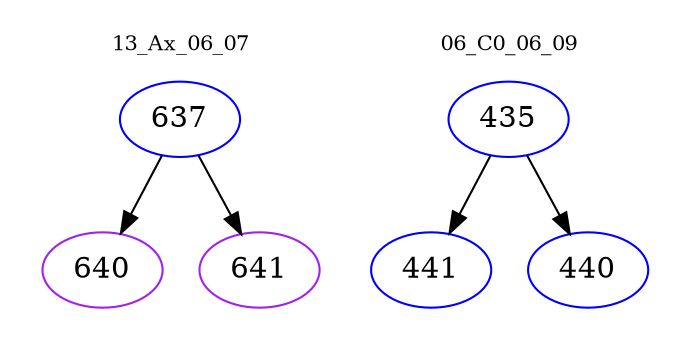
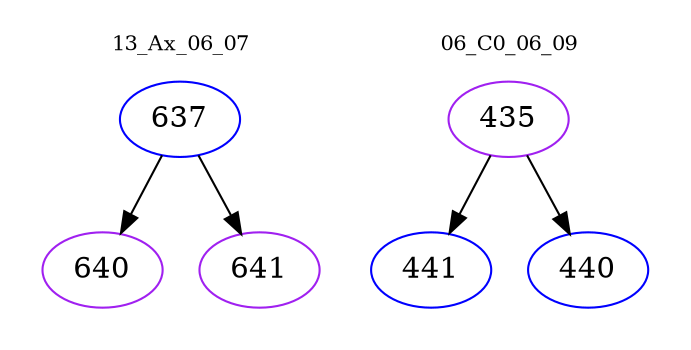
(509, 119) -> (509, 119)
